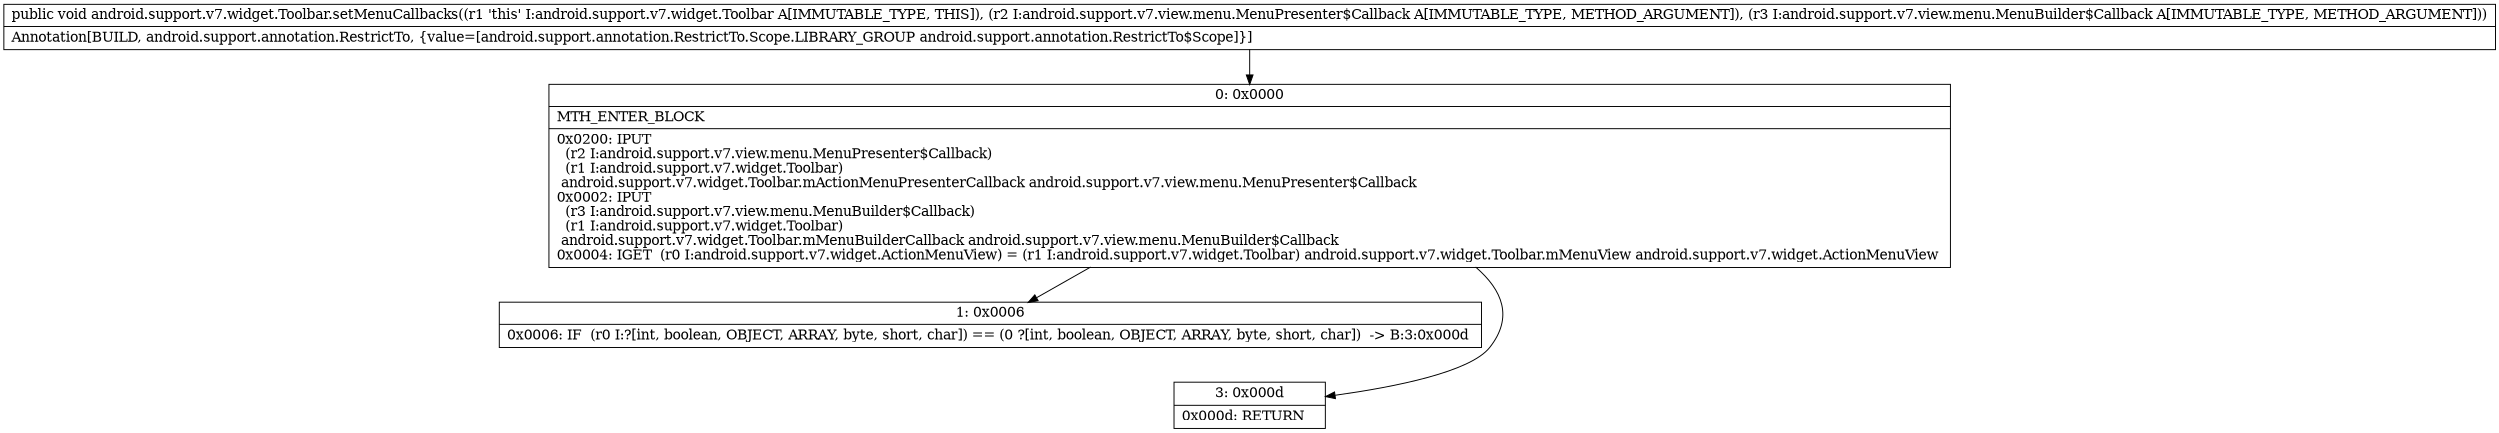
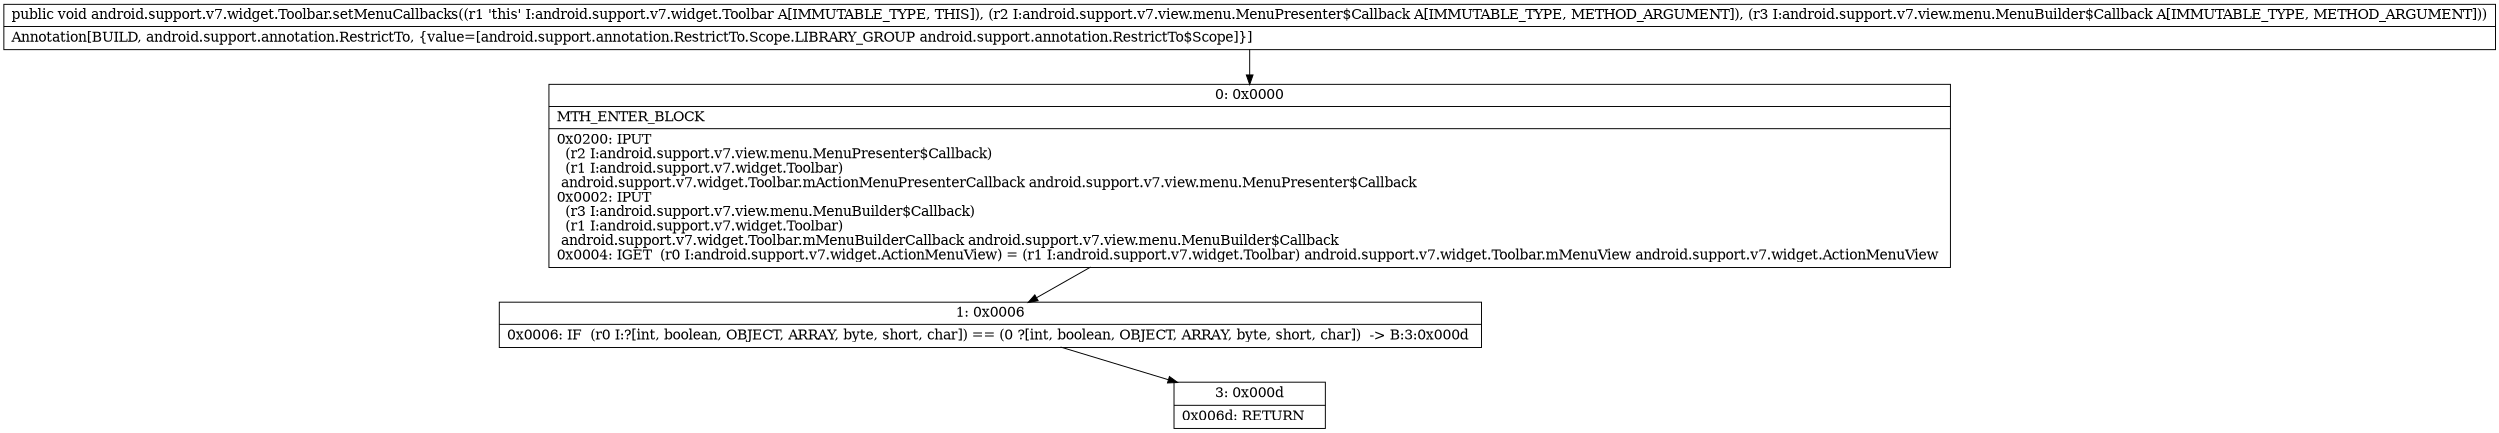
(1460, 367) -> (1114, 363)
(1250, 416) -> (1250, 416)
